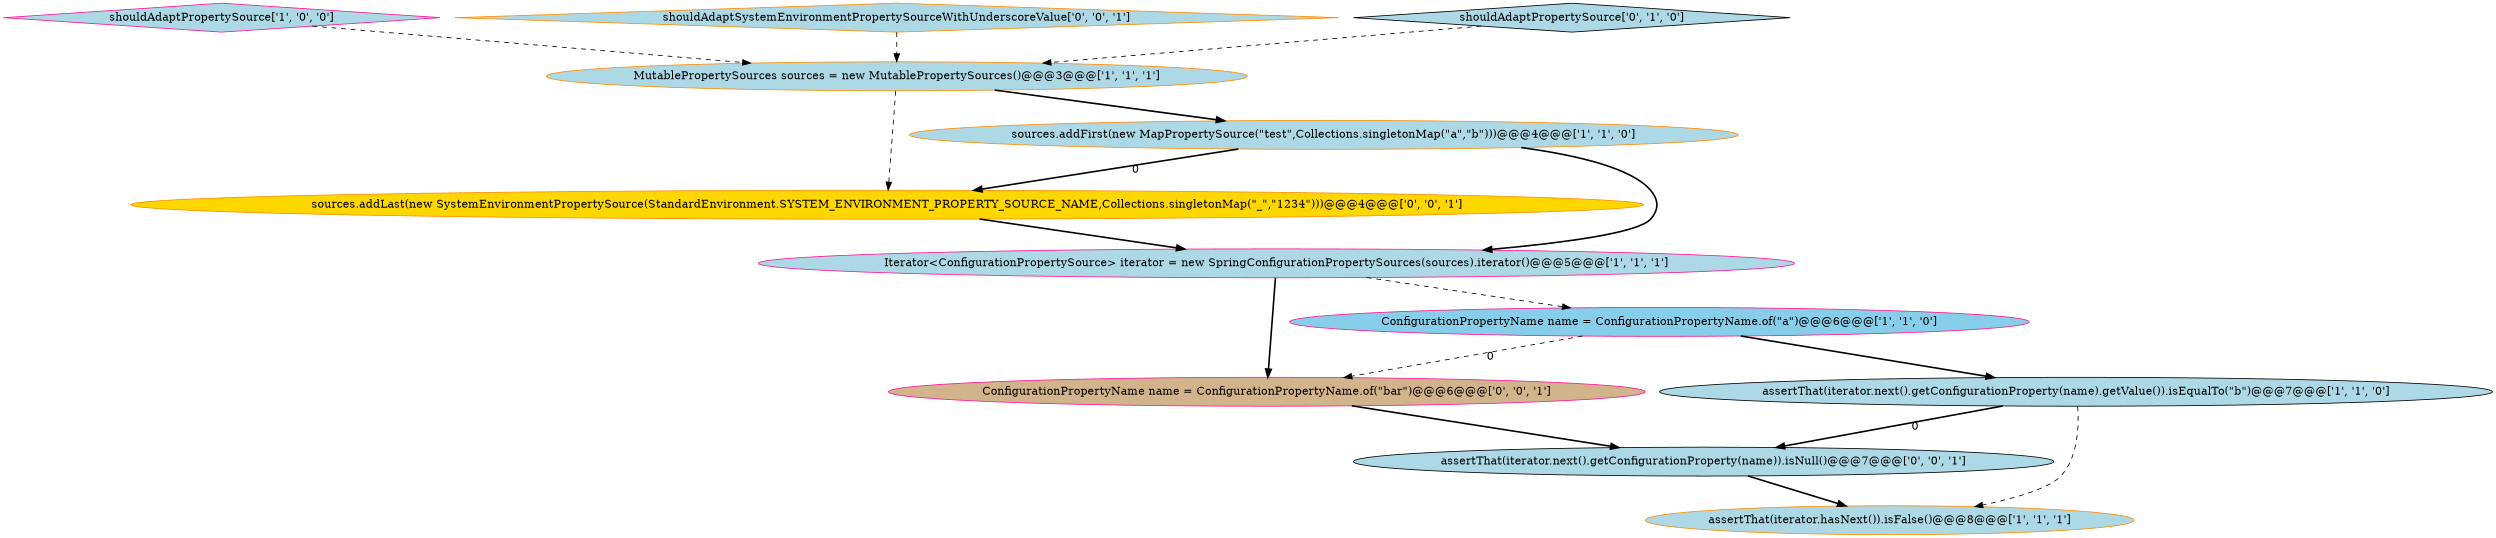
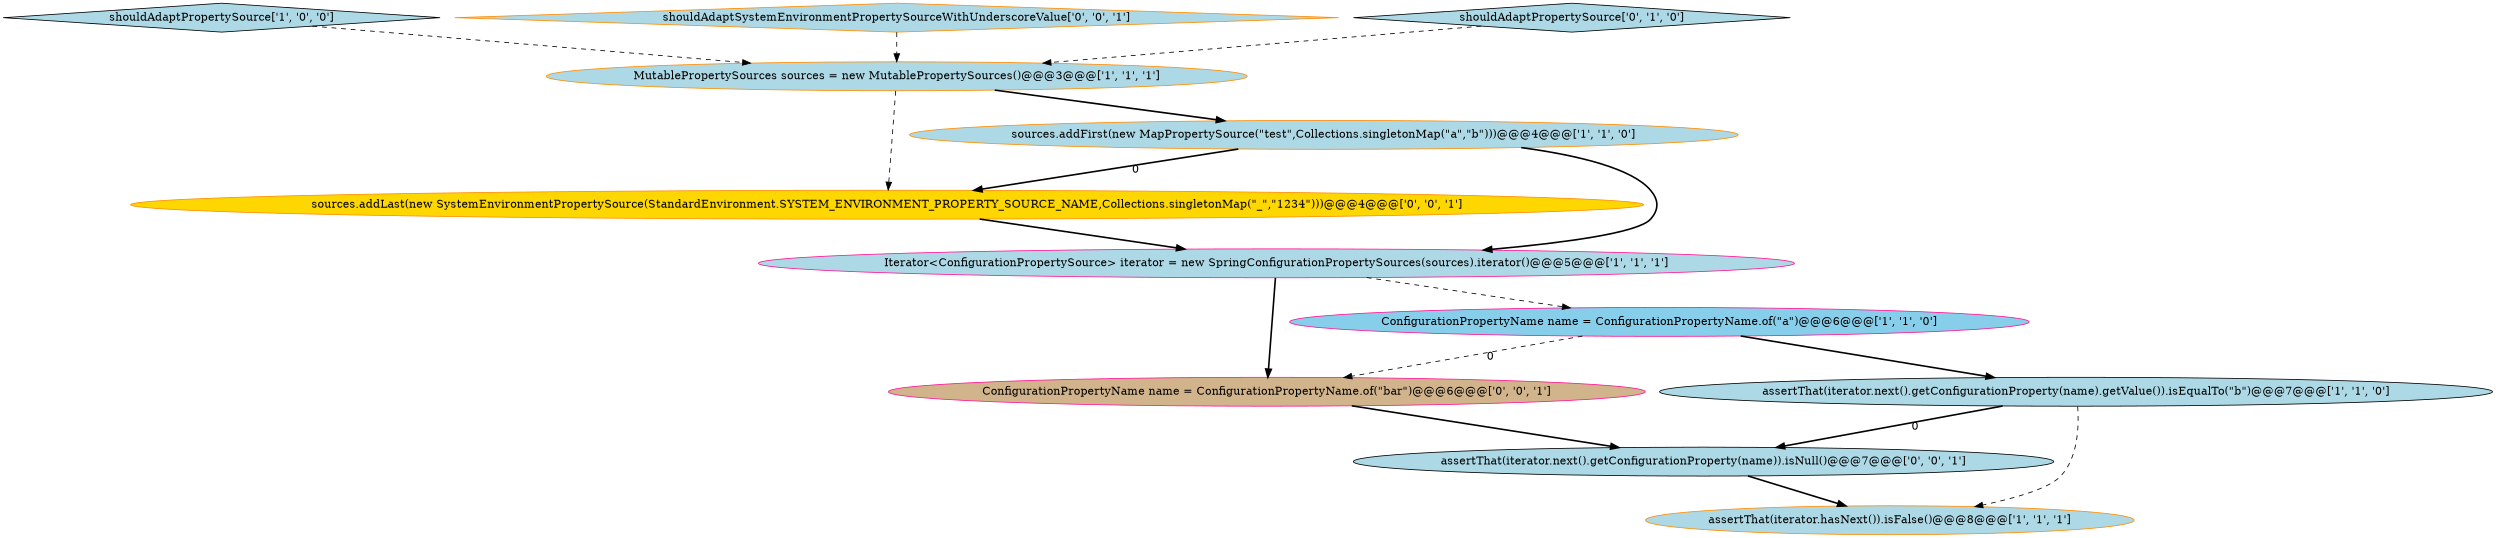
(222, 18) -> (222, 18)
